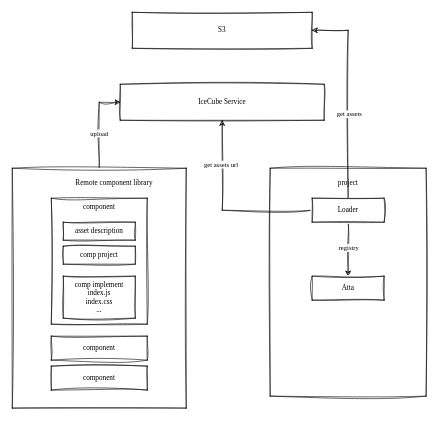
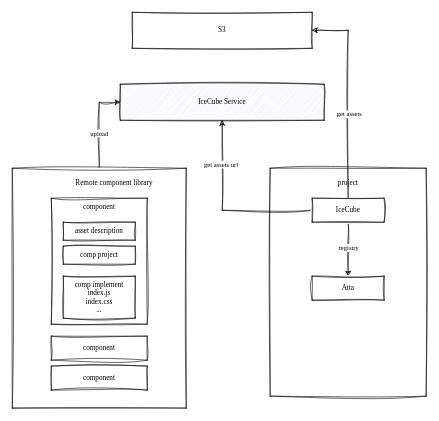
(222, 102) -> (222, 102)
(348, 210) -> (348, 210)
